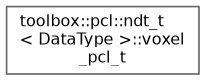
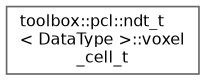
(103, 40) -> (103, 40)
